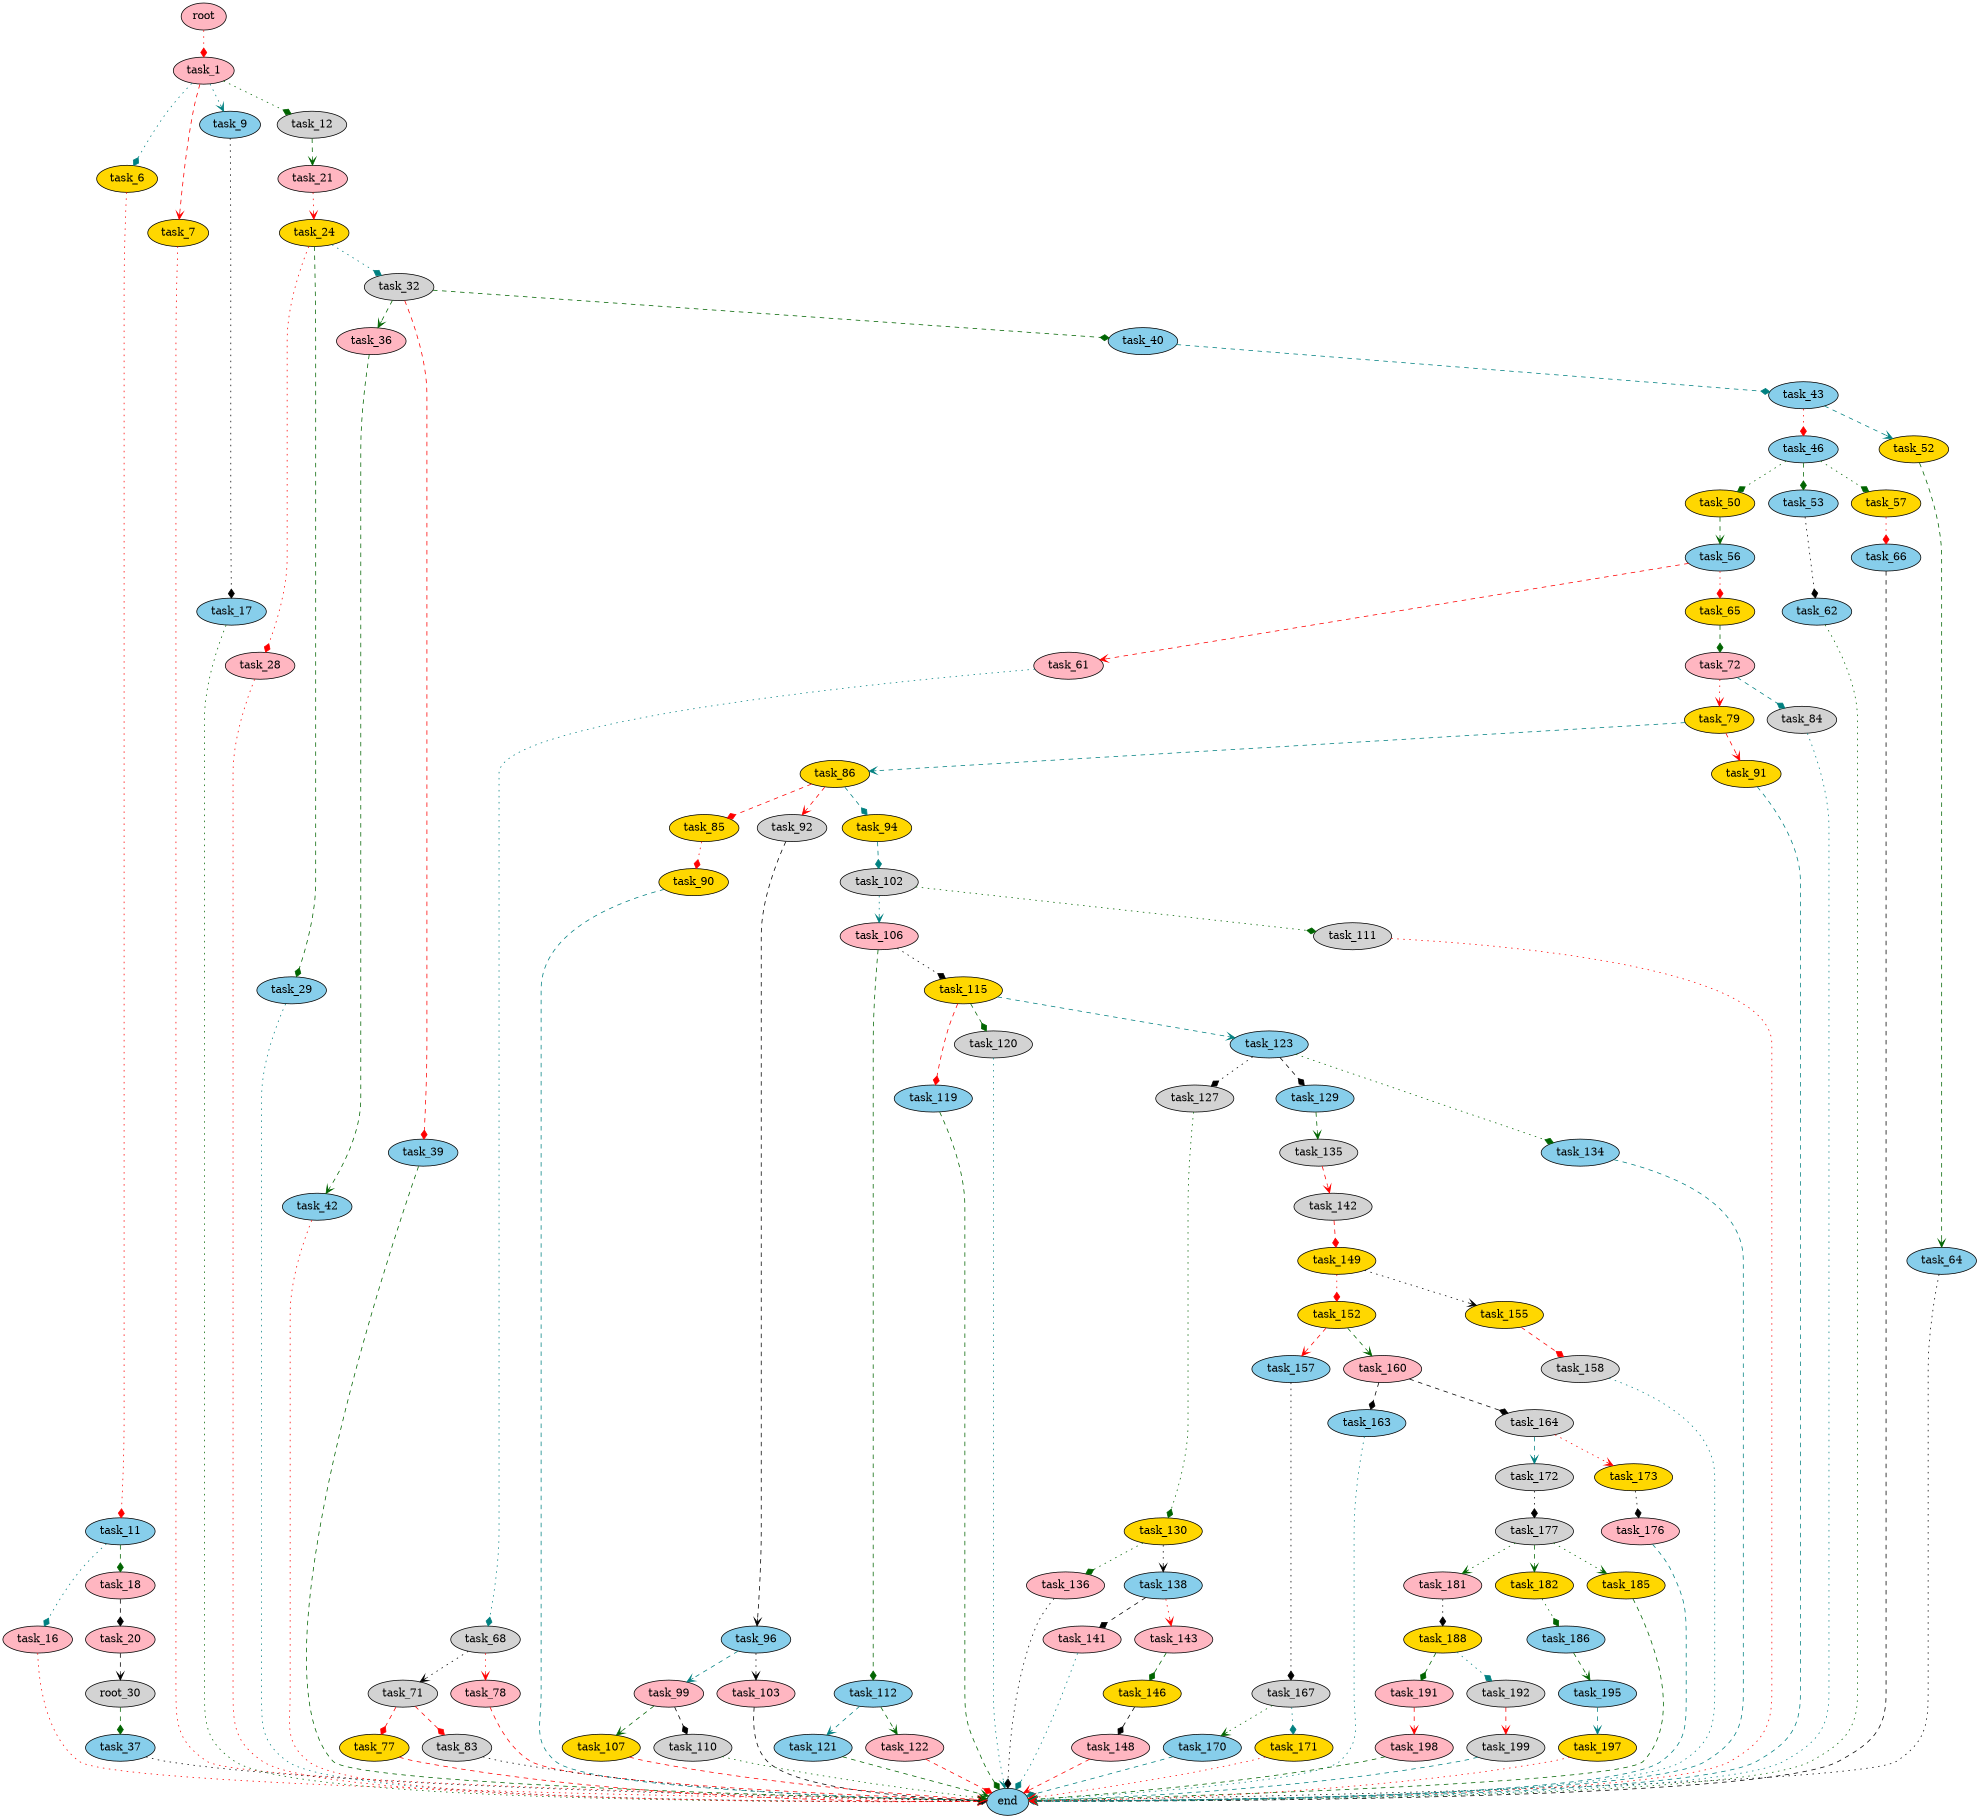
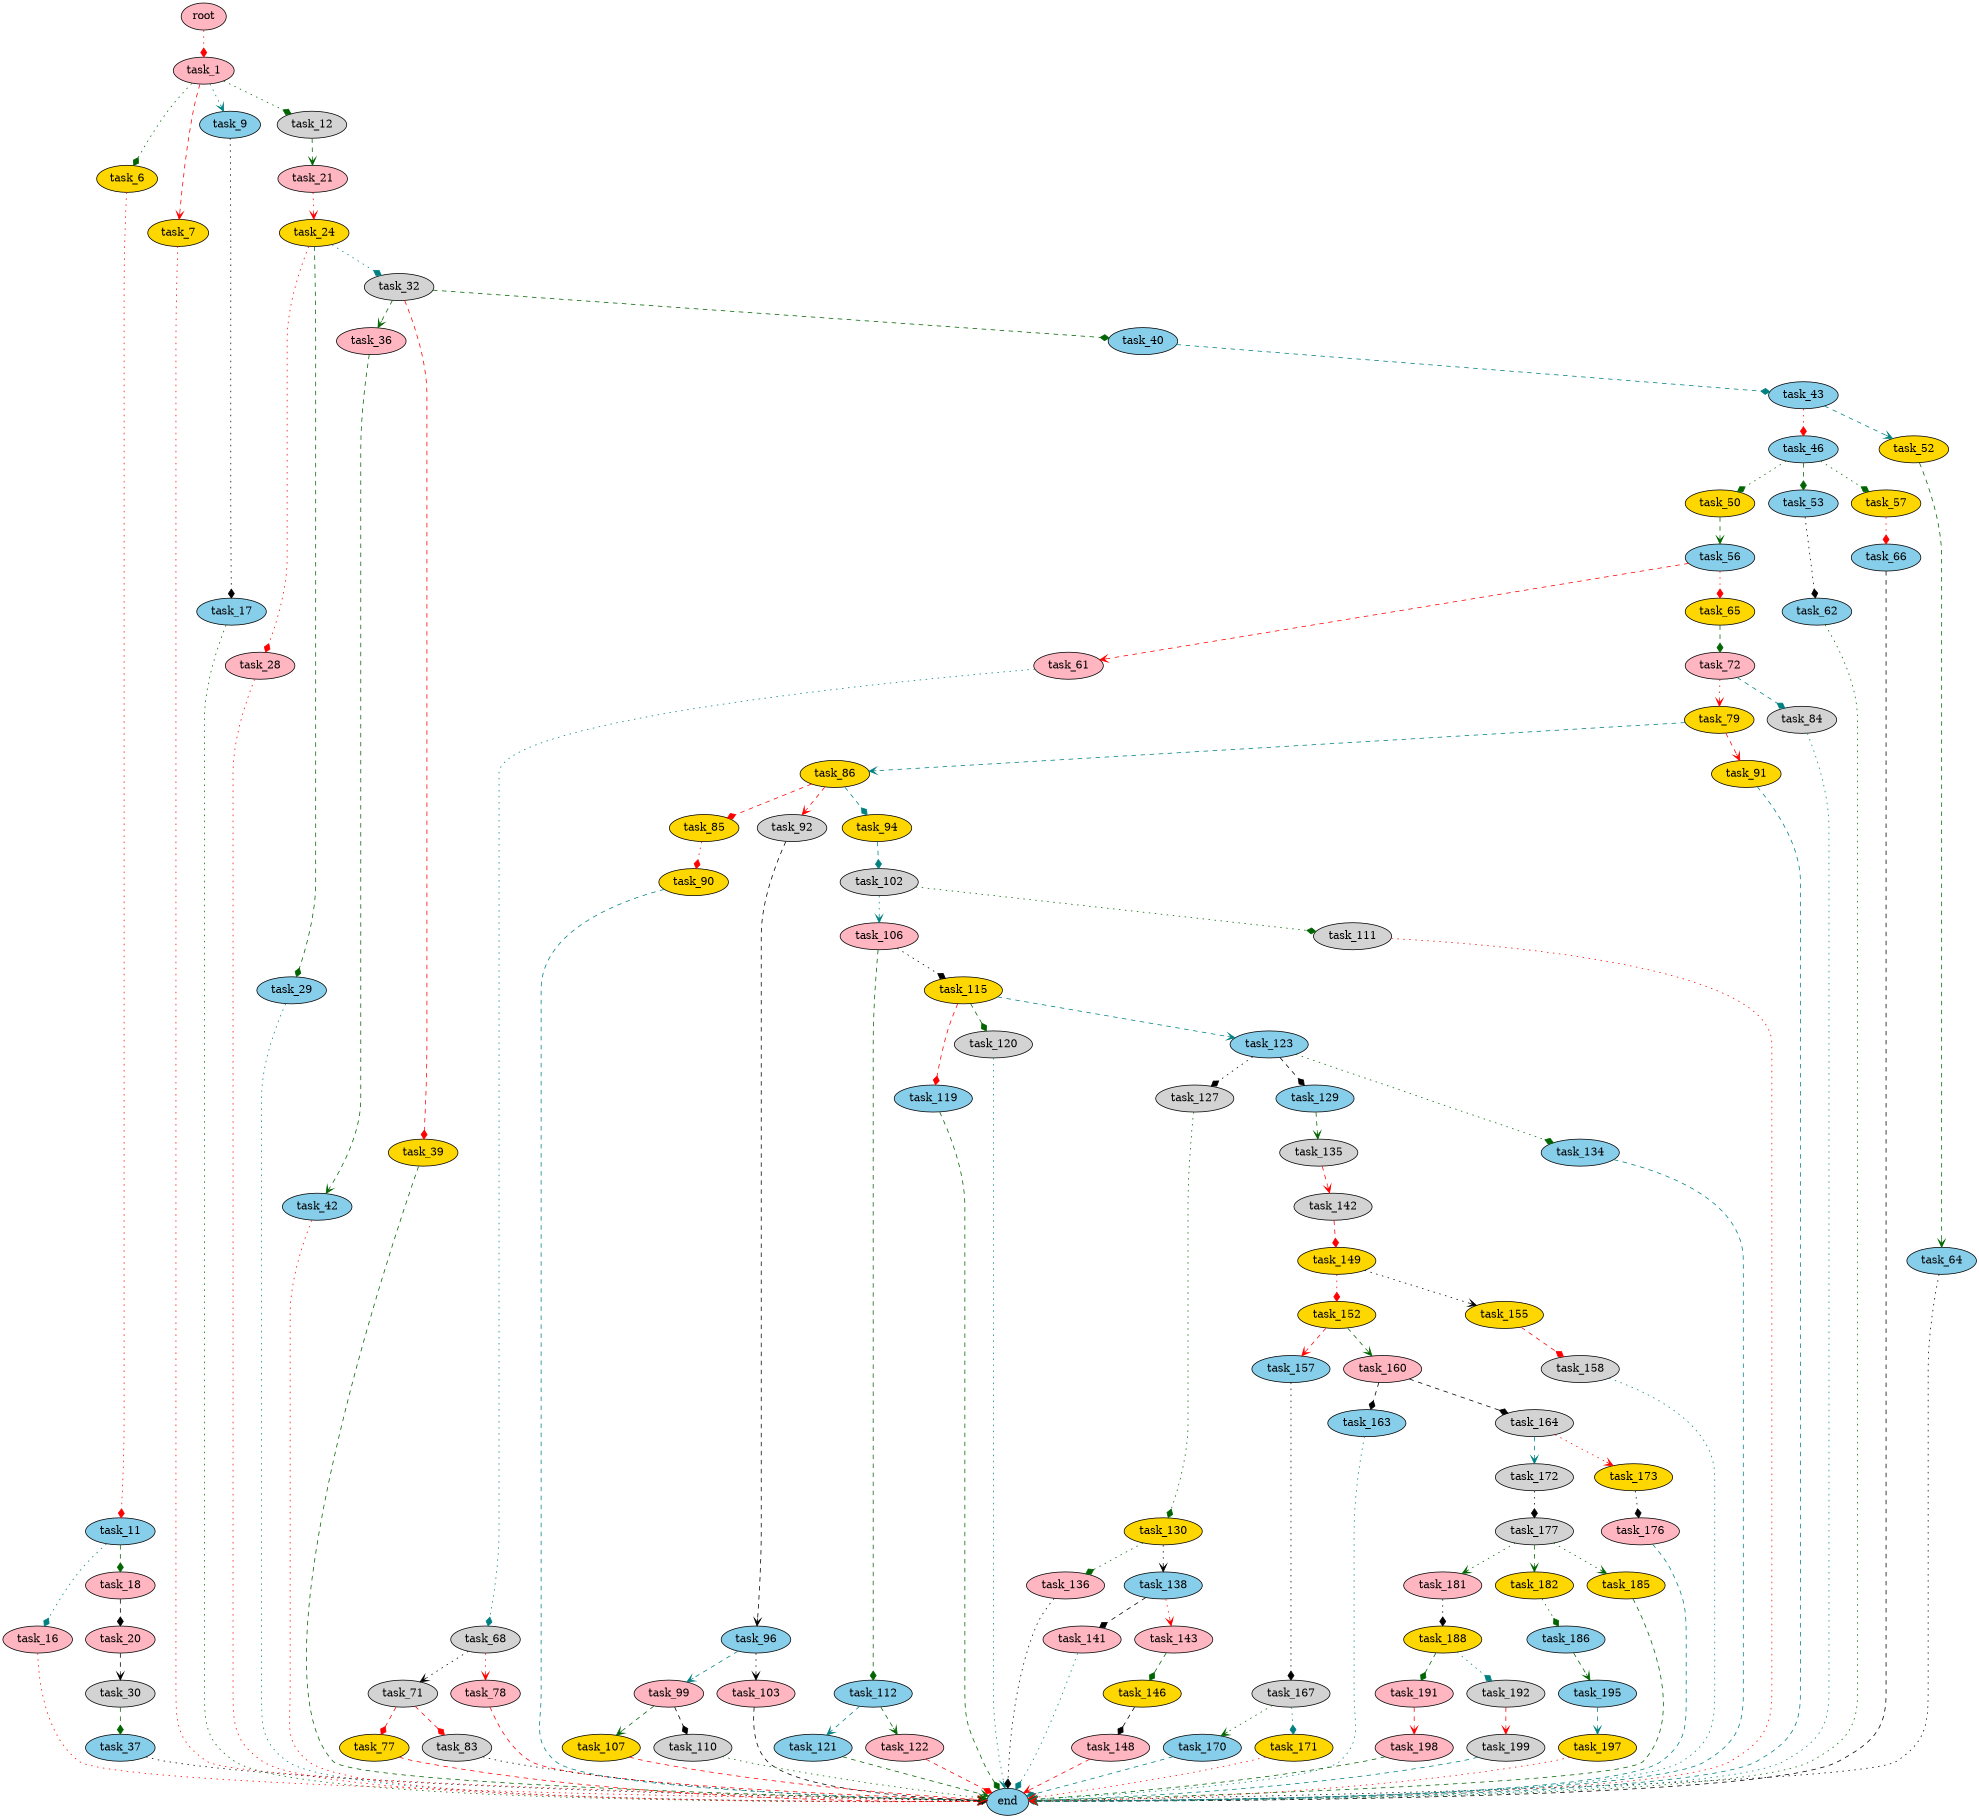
(162, 119) -> (162, 119)
(423, 1153) -> (423, 1153)
(120, 1694) -> (120, 1694)
